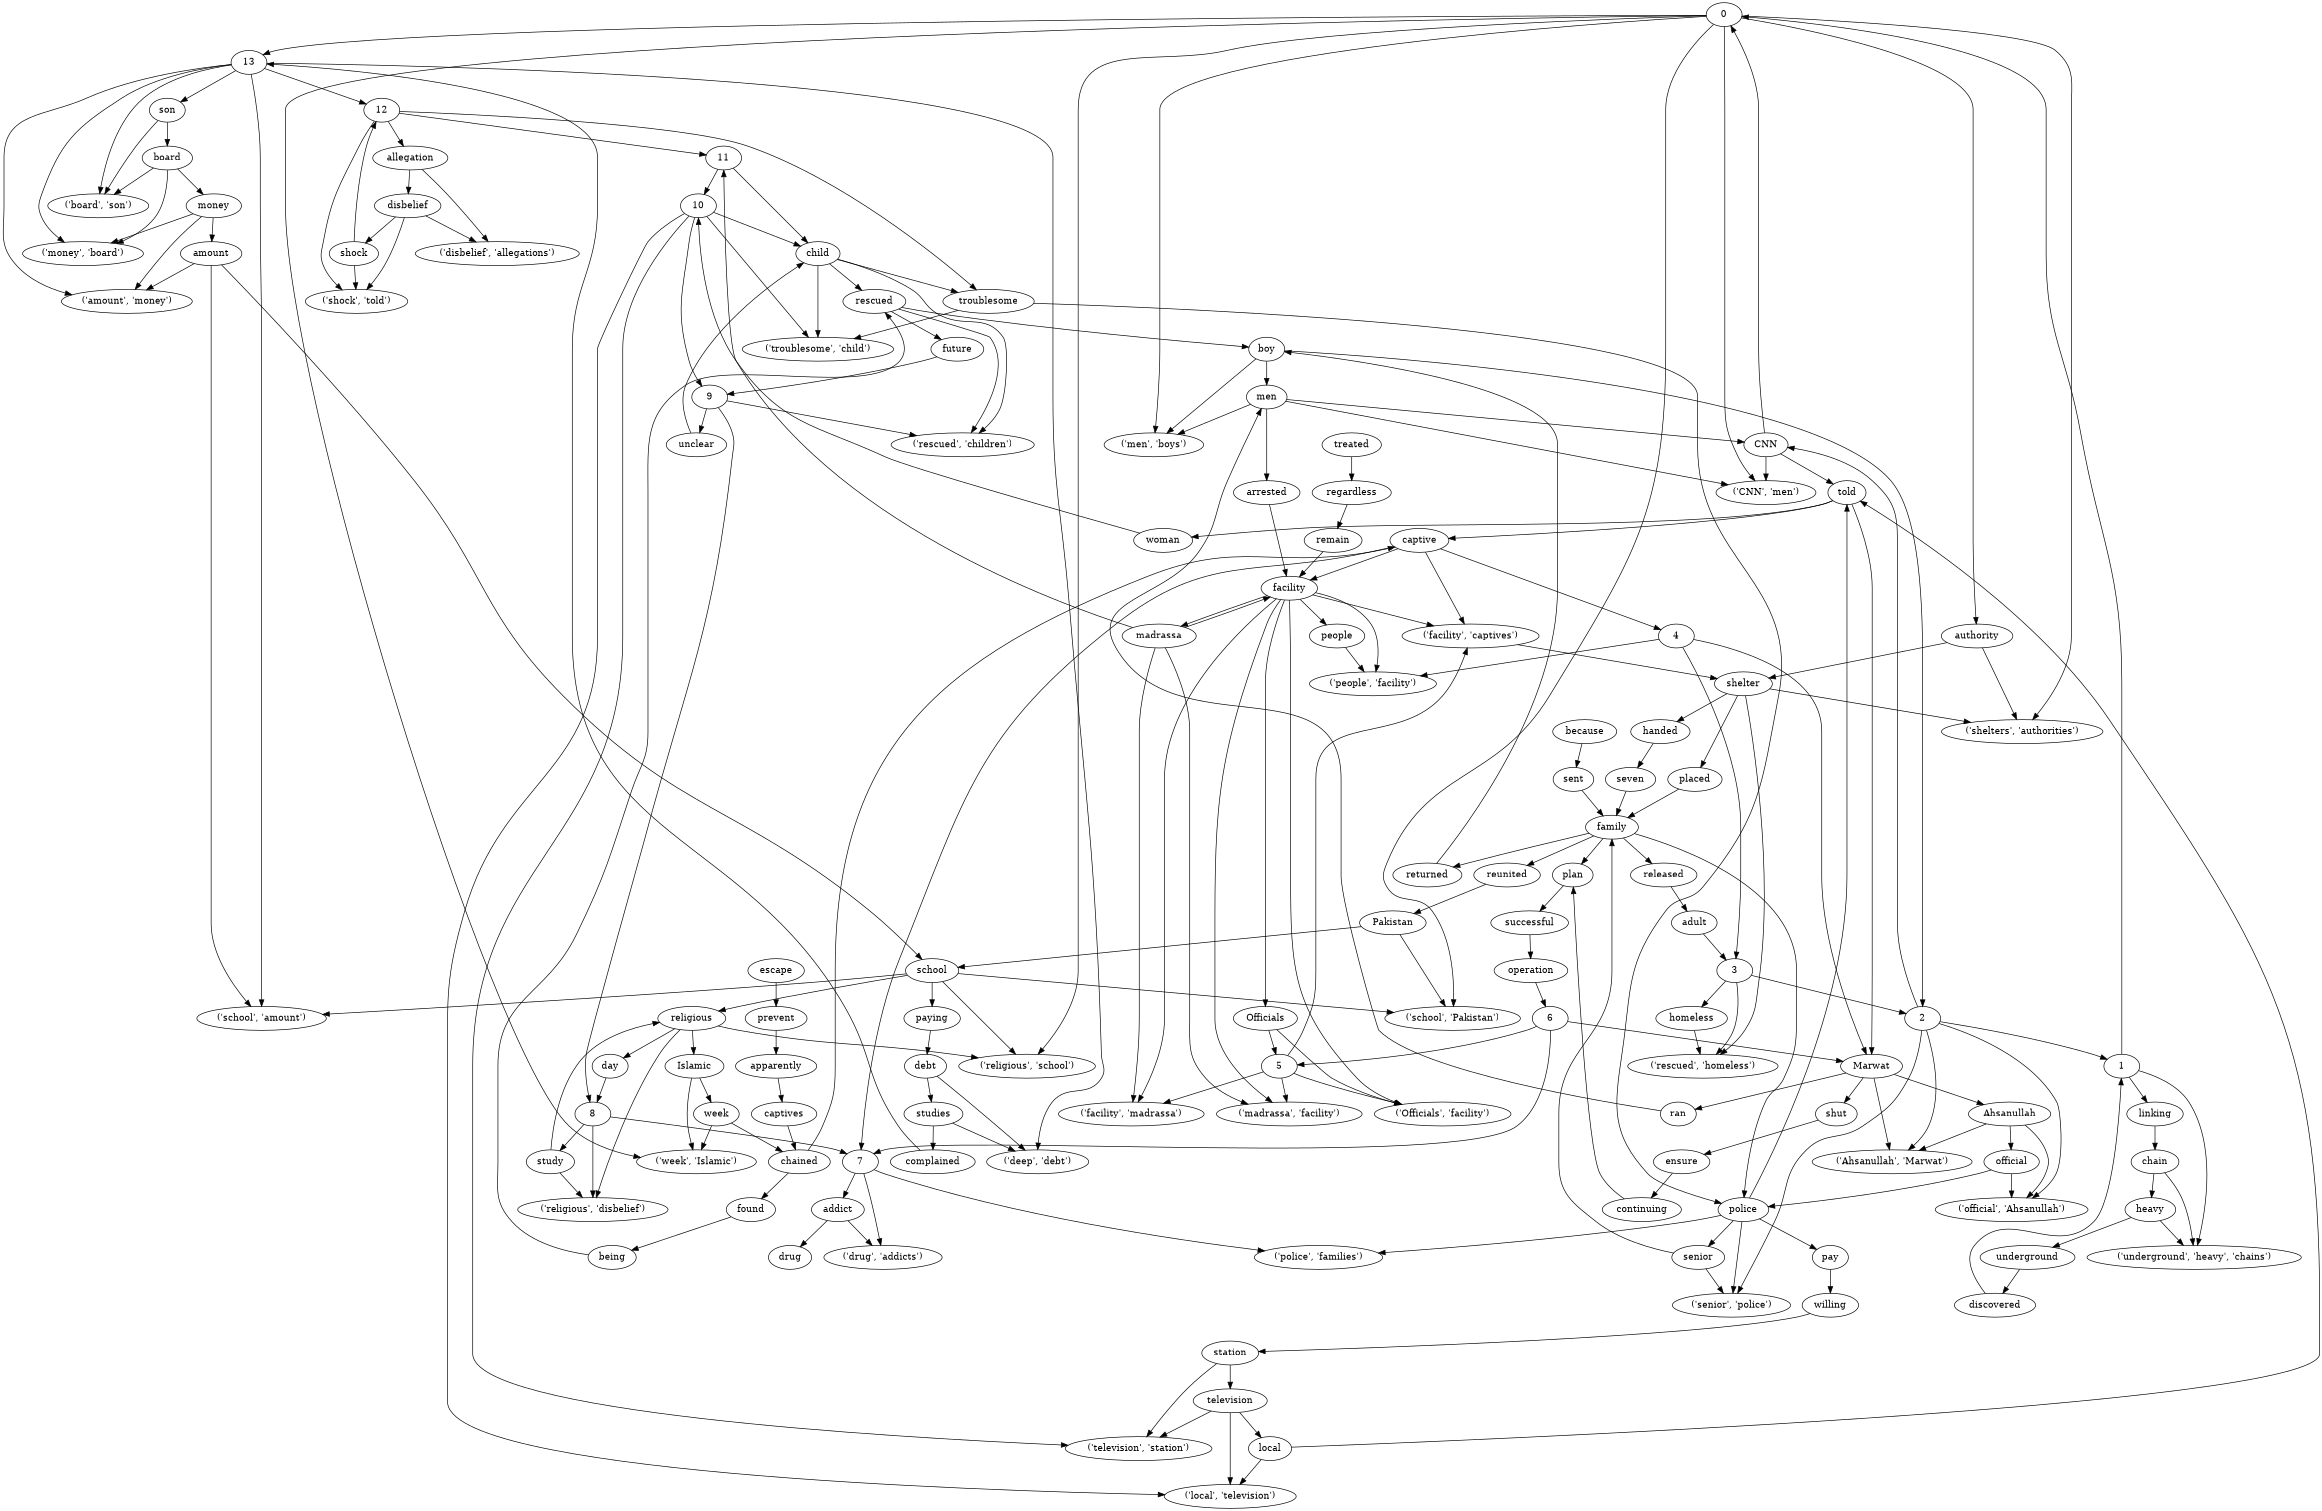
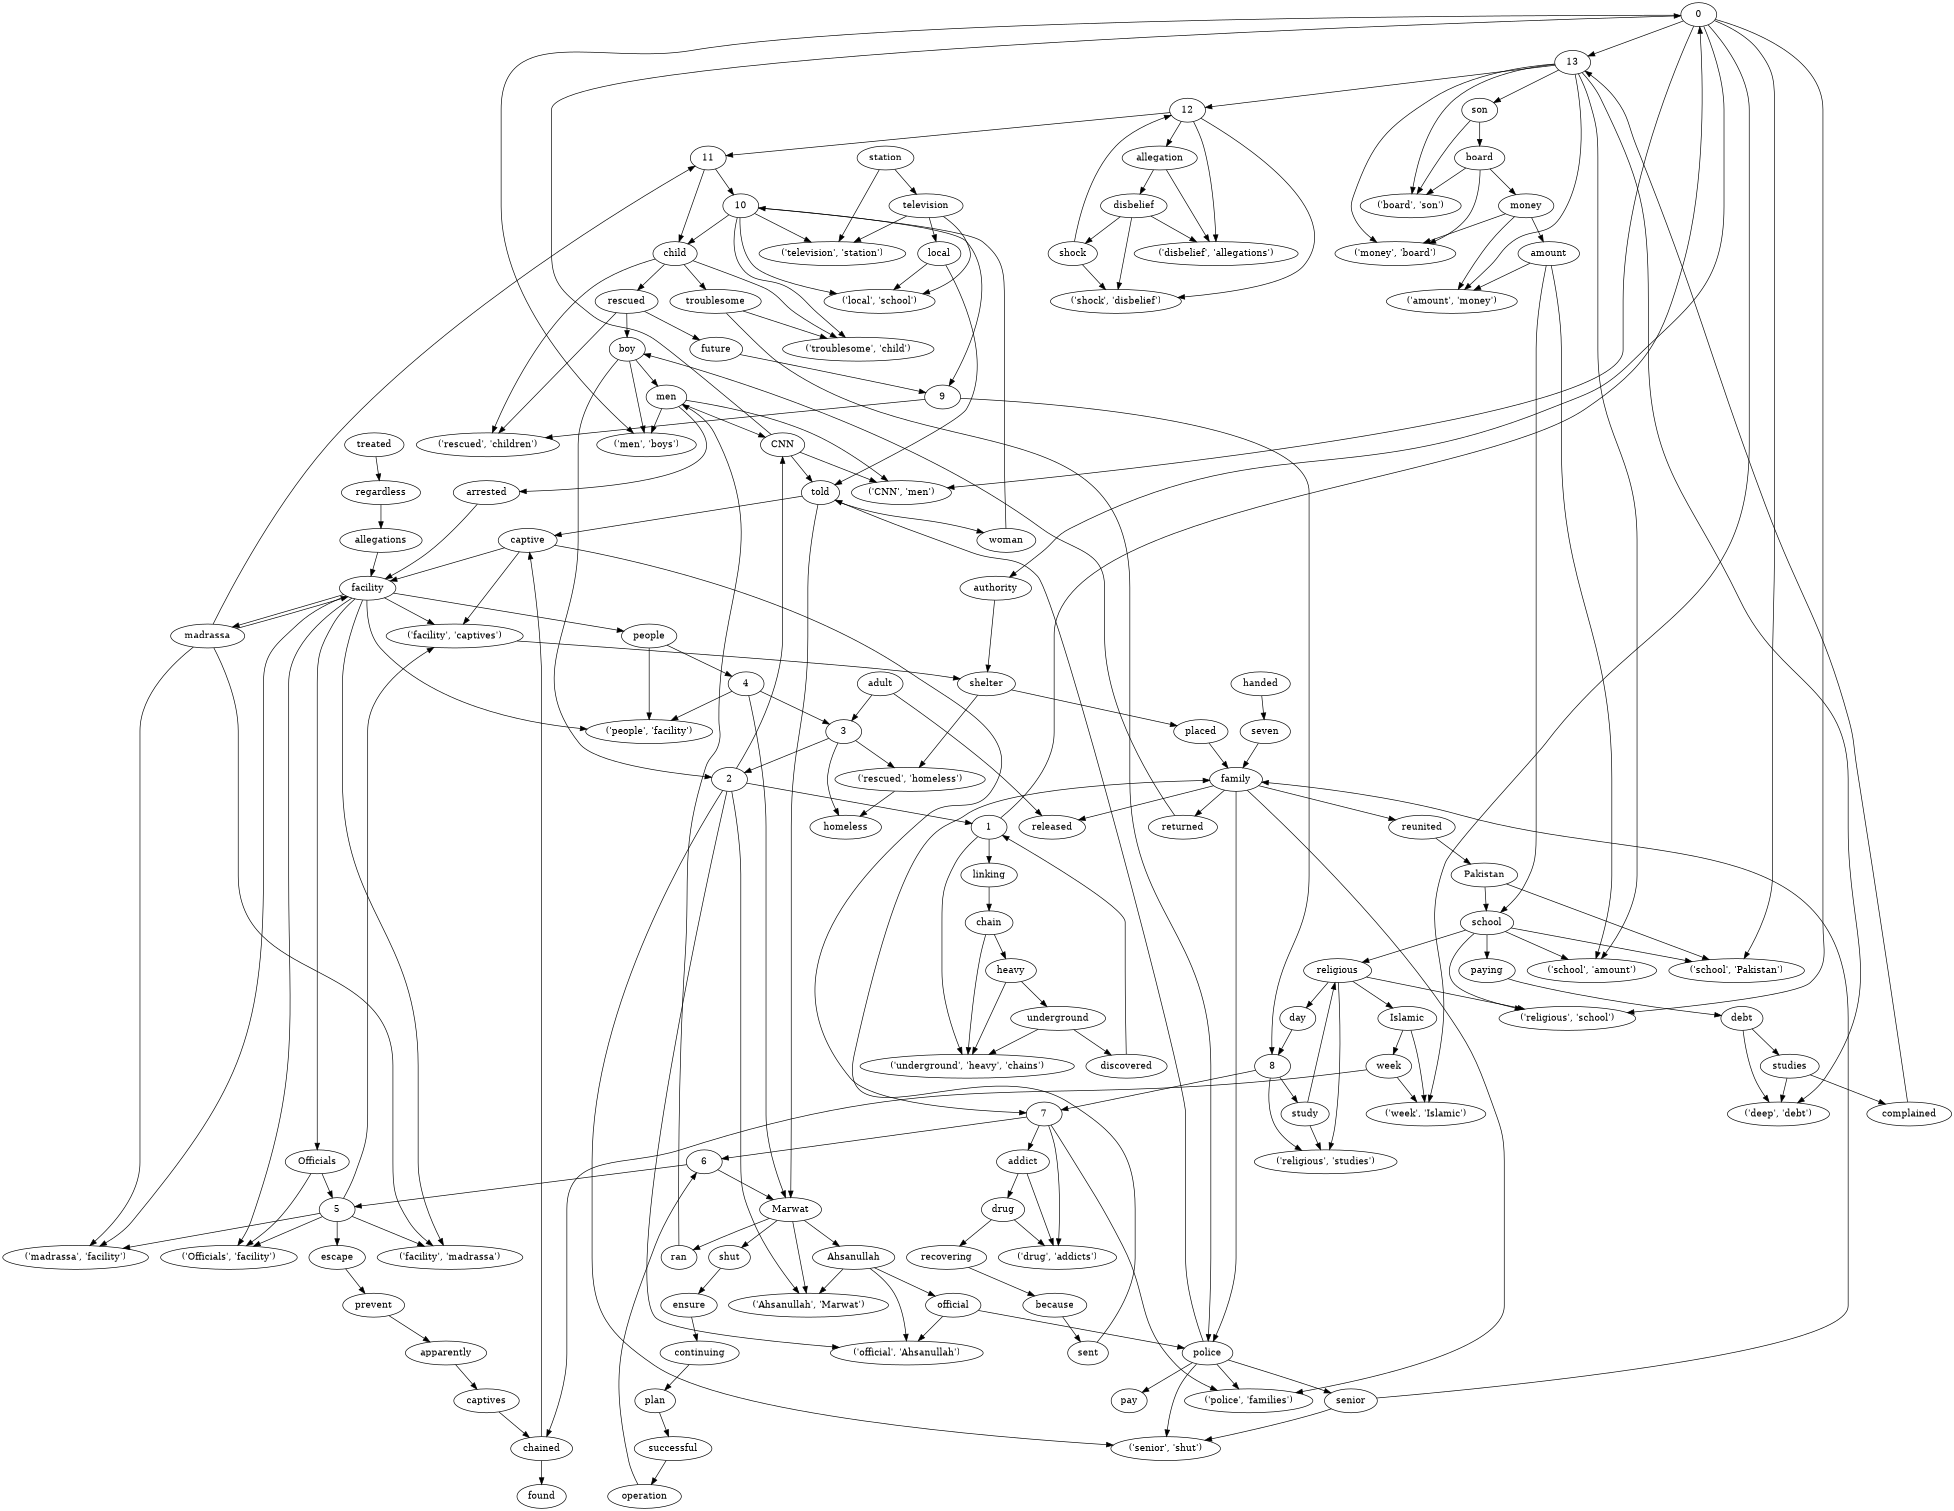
(706, 136) -> (1210, 177)
(357, 301) -> (1116, 301)
(696, 445) -> none
(1333, 540) -> (381, 540)
(1547, 588) -> (696, 659)
(1705, 706) -> none
(2022, 732) -> none
(1594, 849) -> (1497, 1118)
(1677, 896) -> (968, 749)
(1696, 1036) -> (880, 802)
none -> (1017, 1040)
(1252, 1148) -> (877, 1137)
(593, 1210) -> (1326, 1162)
none -> (337, 1230)
none -> (1027, 1231)
(612, 1257) -> none
none -> (947, 1257)
(1731, 1305) -> (1166, 1449)
(1830, 1305) -> none
(1230, 1496) -> (880, 301)
